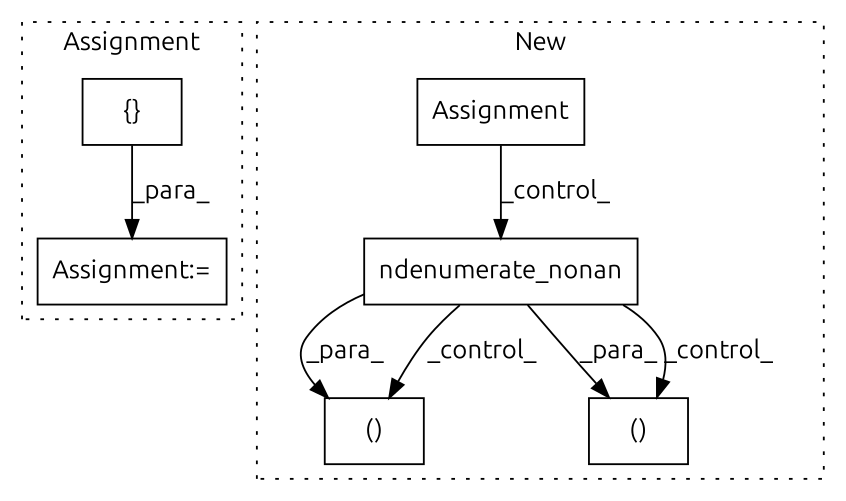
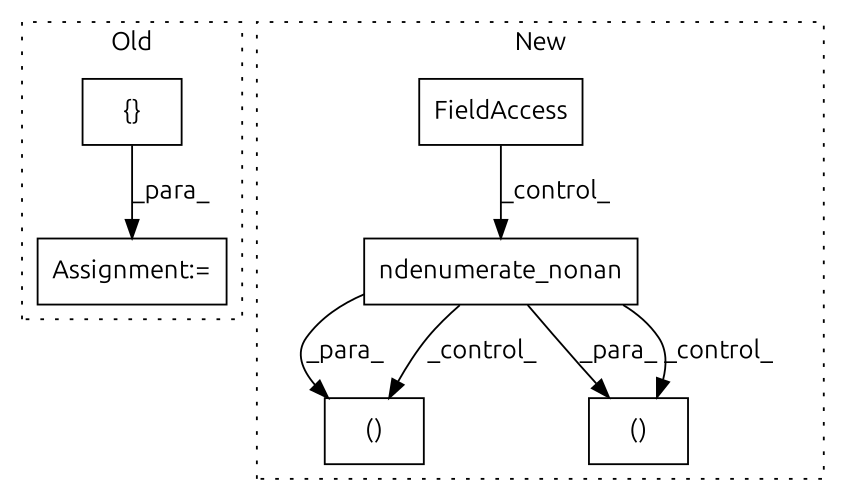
(132, 43) -> (132, 43)
(501, 112) -> (501, 112)
